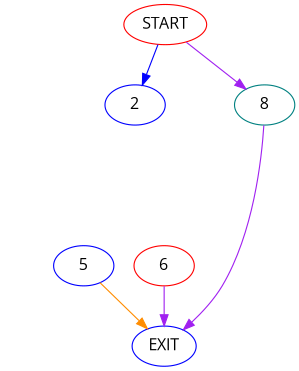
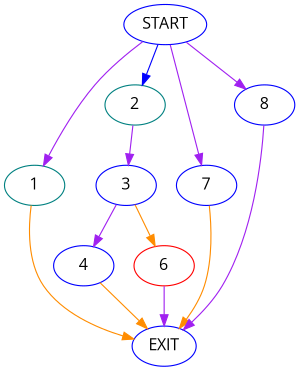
(165, 25) -> (165, 25)
(135, 105) -> (135, 105)
(265, 105) -> (265, 105)
none -> (35, 185)
none -> (126, 185)
none -> (207, 185)
(84, 266) -> (84, 266)
